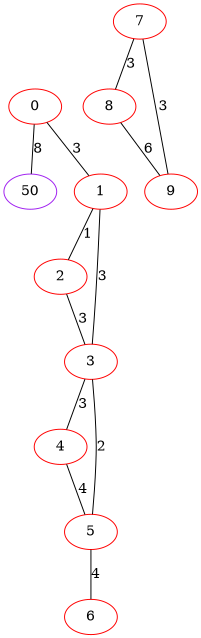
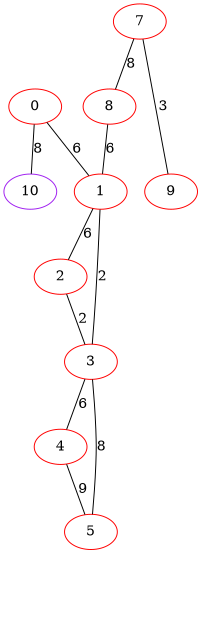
(131, 64) -> (131, 64)
(77, 149) -> (77, 149)
(140, 149) -> (105, 149)
(30, 192) -> (30, 192)
(88, 234) -> (88, 234)
(103, 277) -> (103, 277)
(83, 319) -> (83, 319)
(83, 404) -> (83, 404)
(102, 447) -> (102, 447)
(83, 489) -> (83, 489)
(91, 617) -> none
